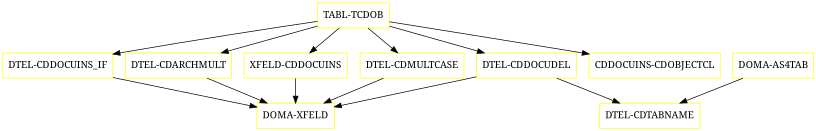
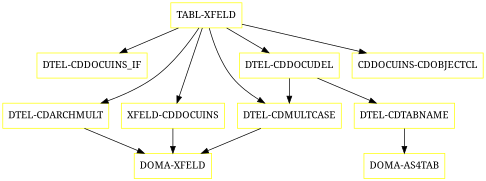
(353, 15) -> (206, 15)
(715, 89) -> (404, 137)
(409, 91) -> (289, 87)
(182, 92) -> none
